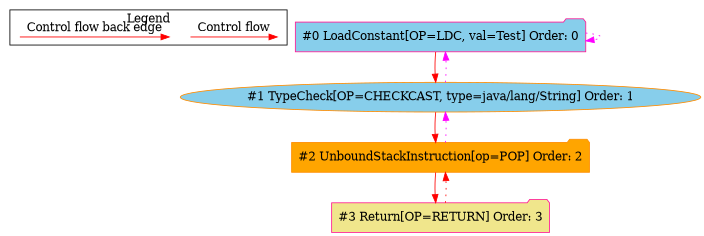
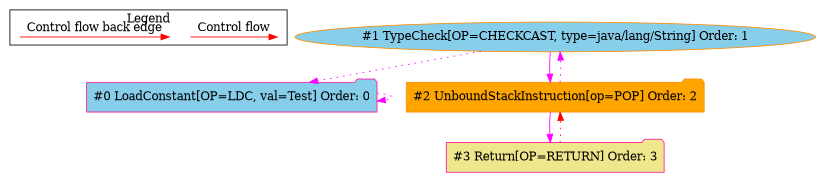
(435, 63) -> none
(435, 123) -> (550, 63)
(435, 183) -> (550, 123)
